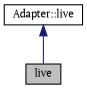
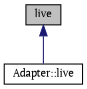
(43, 50) -> (43, 50)
